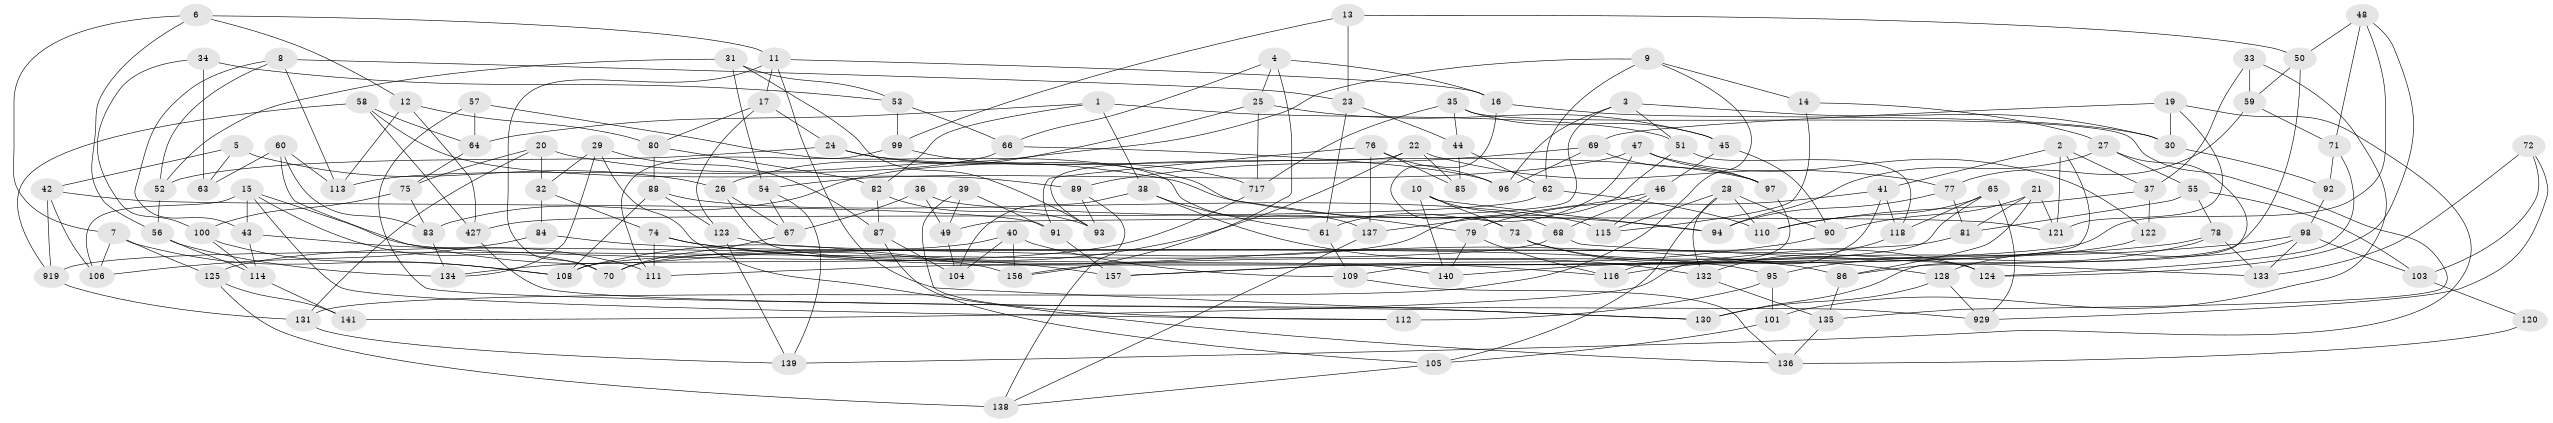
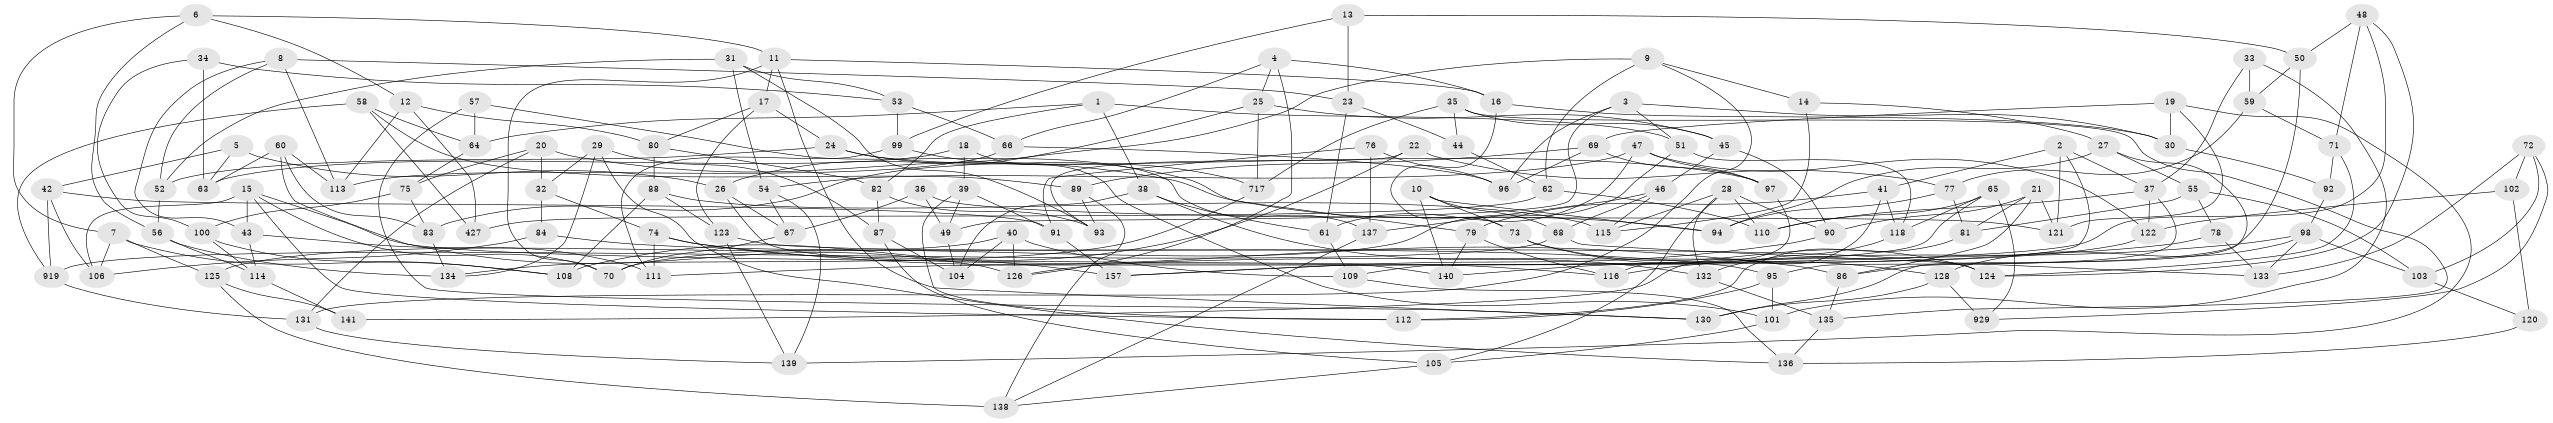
none -> (964, 146)
(1461, 190) -> none
none -> (2512, 190)
(1264, 250) -> (1741, 274)
(1996, 260) -> (2006, 263)
(1015, 277) -> (1015, 277)
(1515, 308) -> none
